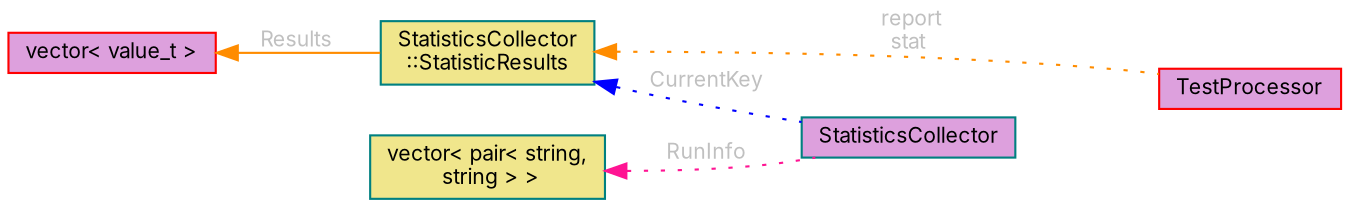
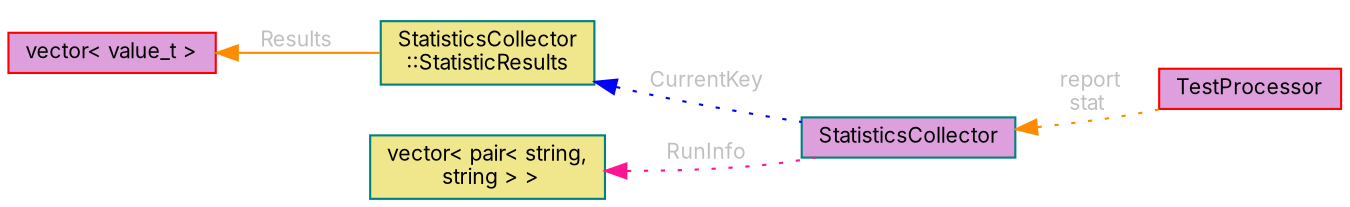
(888, 56) -> (1100, 120)
